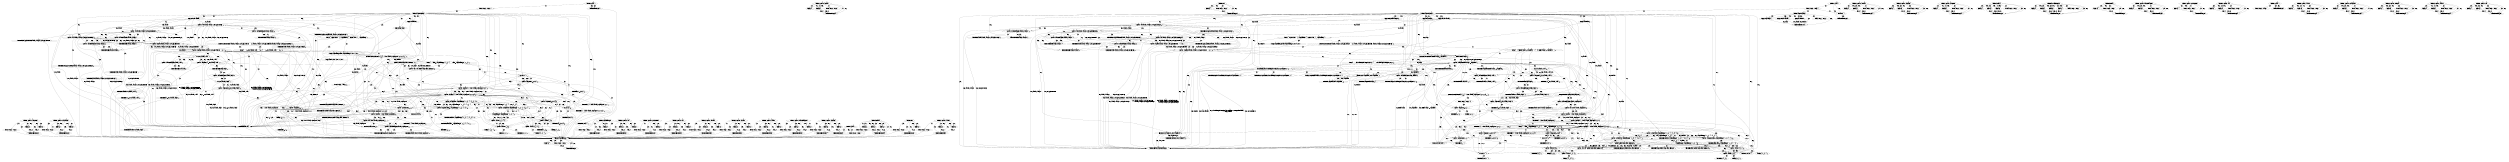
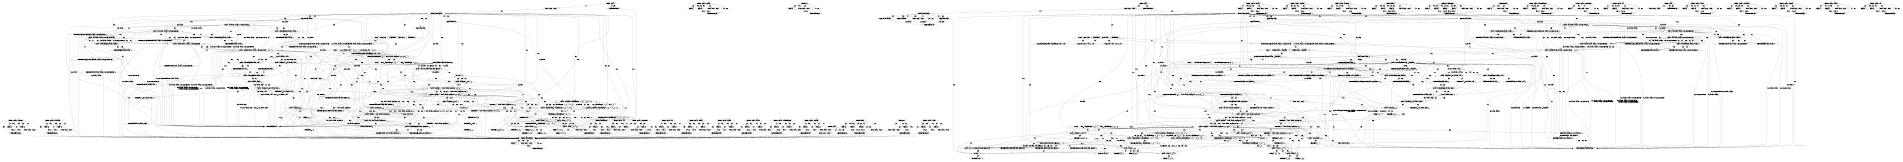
(1841, 14) -> none
(1392, 19) -> none
none -> (1086, 44)
none -> (1113, 44)
(334, 60) -> none
(1475, 60) -> (1386, 60)
(1482, 66) -> (1406, 66)
(1417, 69) -> (1360, 60)
(1401, 74) -> (1262, 69)
(1390, 80) -> (1397, 79)
(1177, 136) -> (1564, 136)
